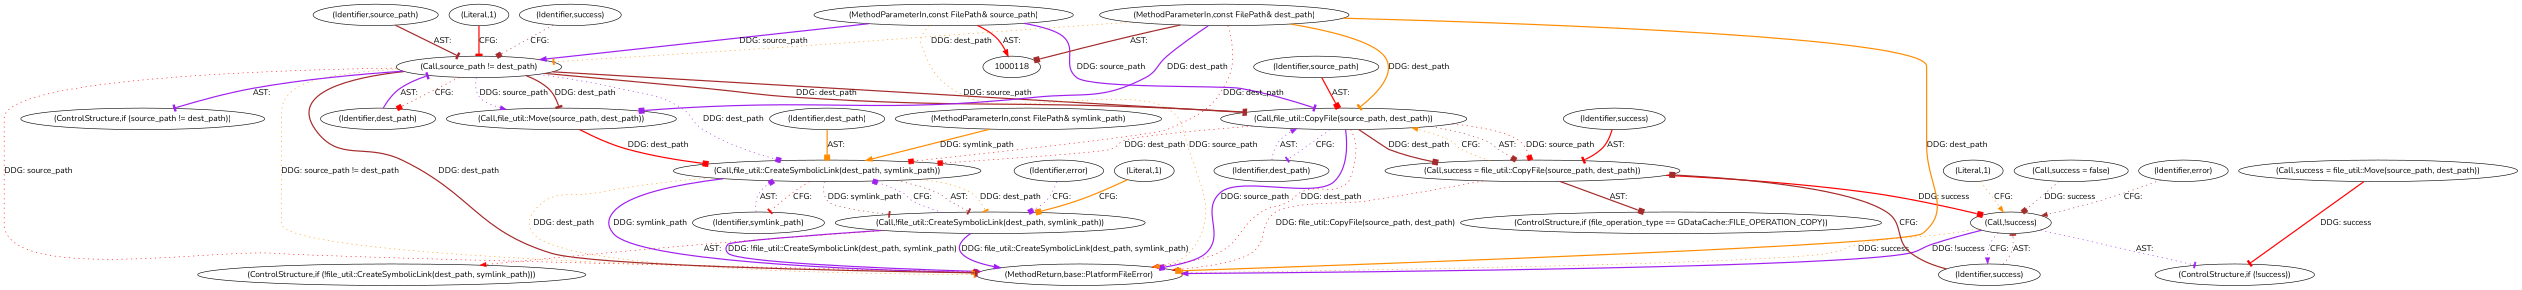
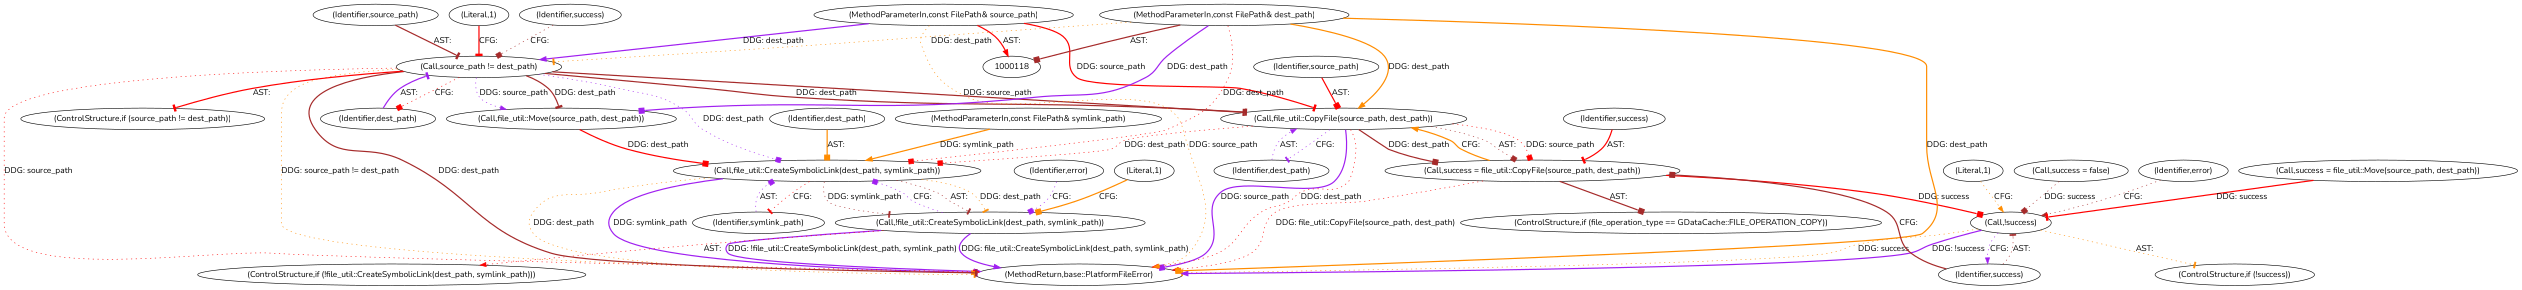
(774, 41) -> (774, 41)
(1368, 45) -> (1368, 45)
(289, 83) -> (289, 83)
(1152, 86) -> (1152, 86)
(1454, 143) -> (1454, 143)
(2308, 222) -> (2181, 199)
(2117, 247) -> (2117, 247)
